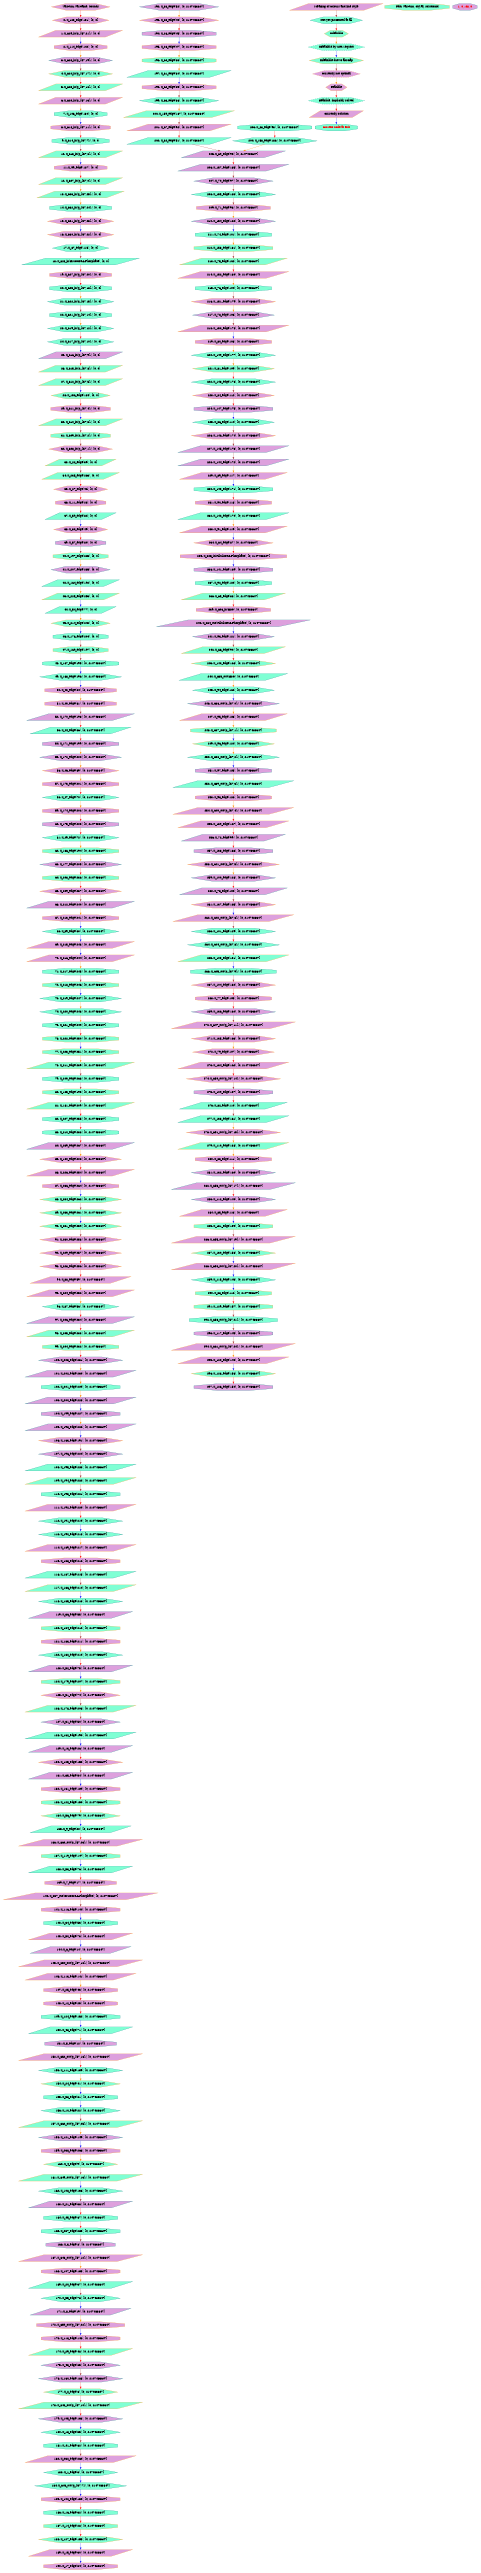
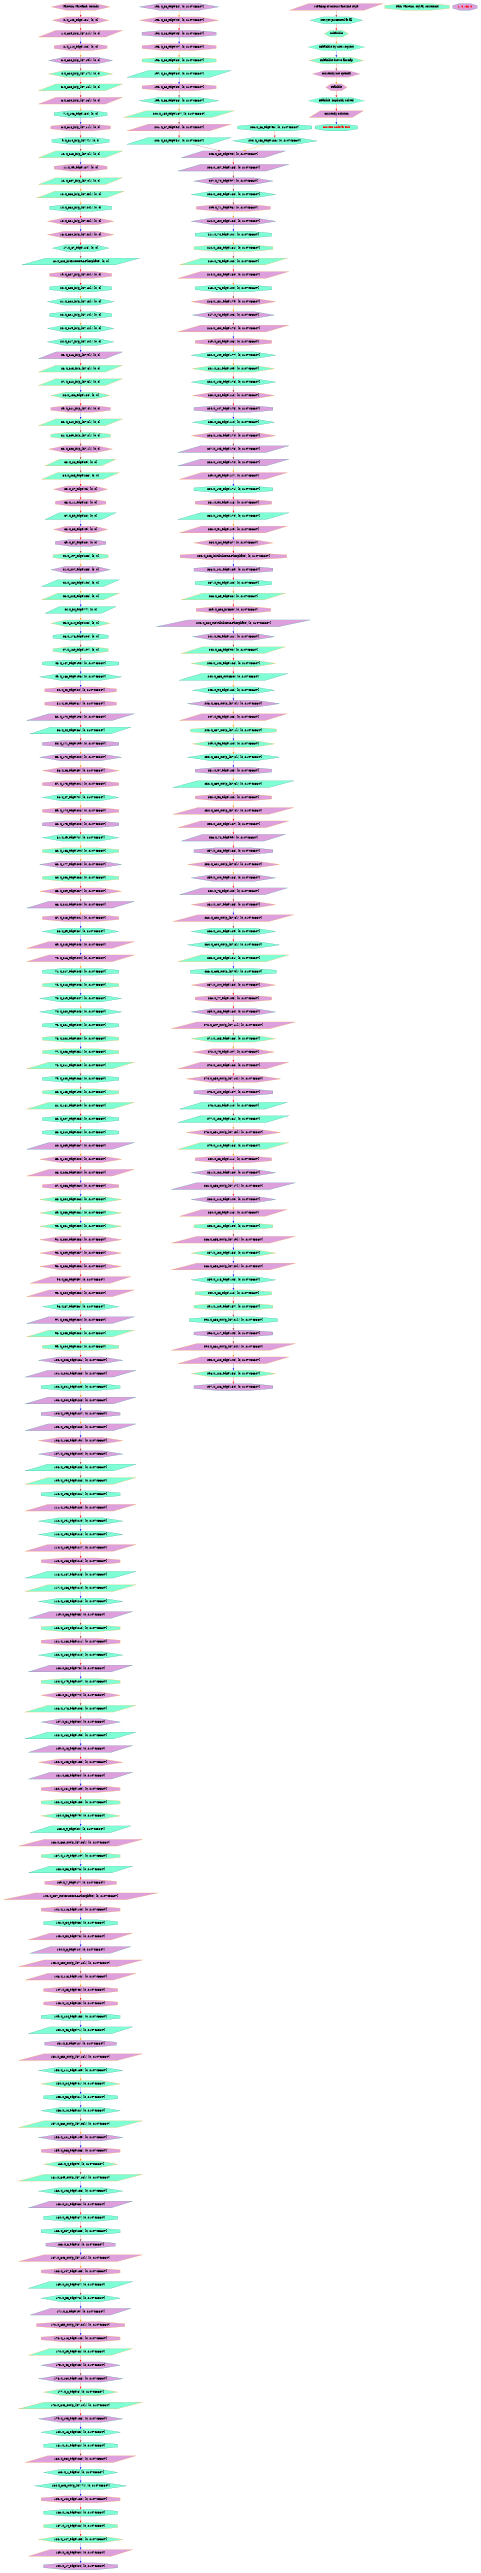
(233, 1039) -> (233, 1039)
(81, 2566) -> (81, 2566)
